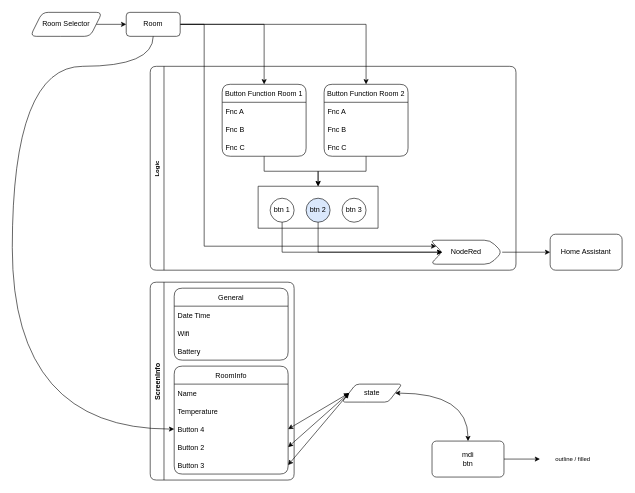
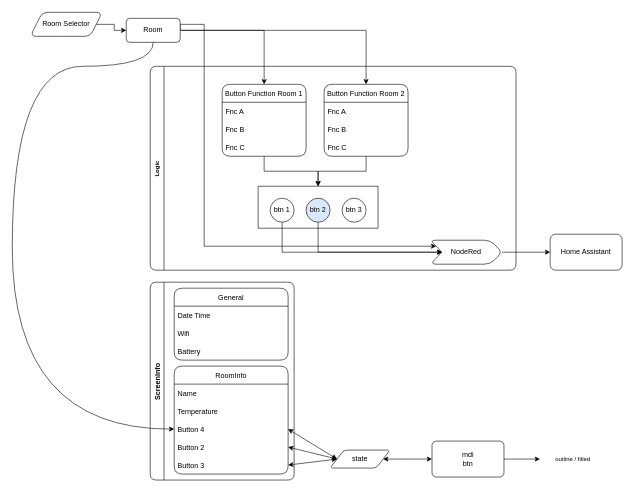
(153, 24) -> (153, 30)
(372, 393) -> (360, 459)
